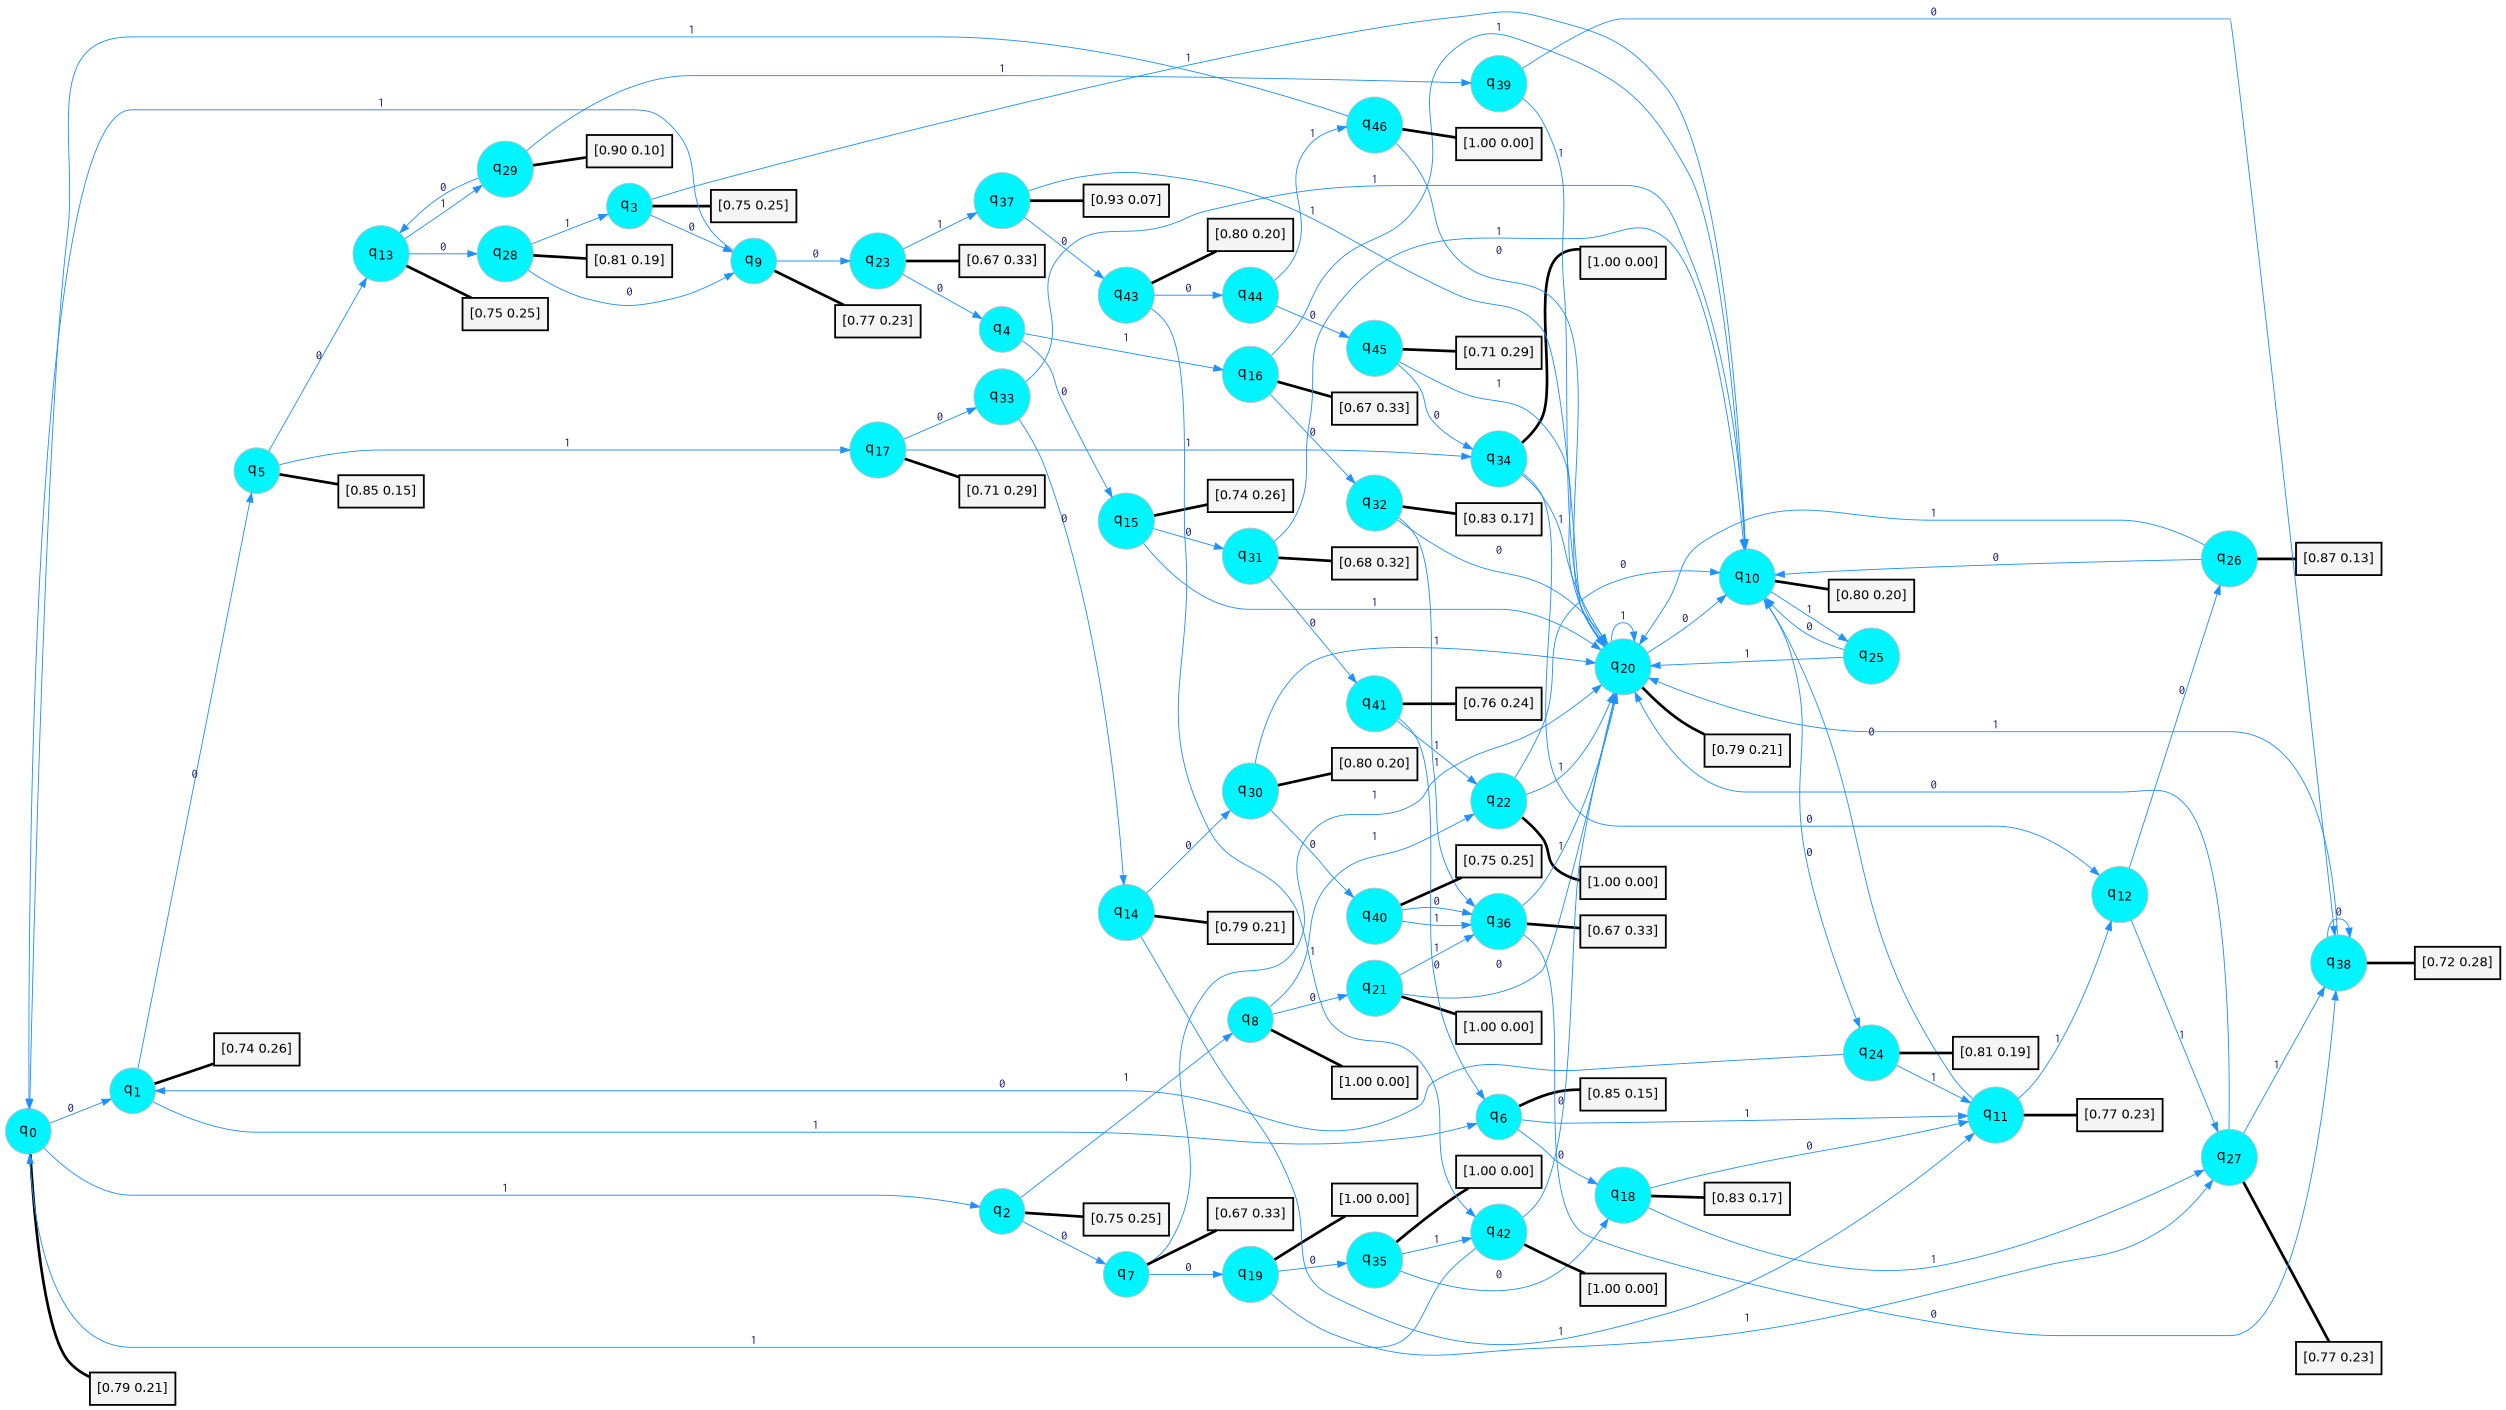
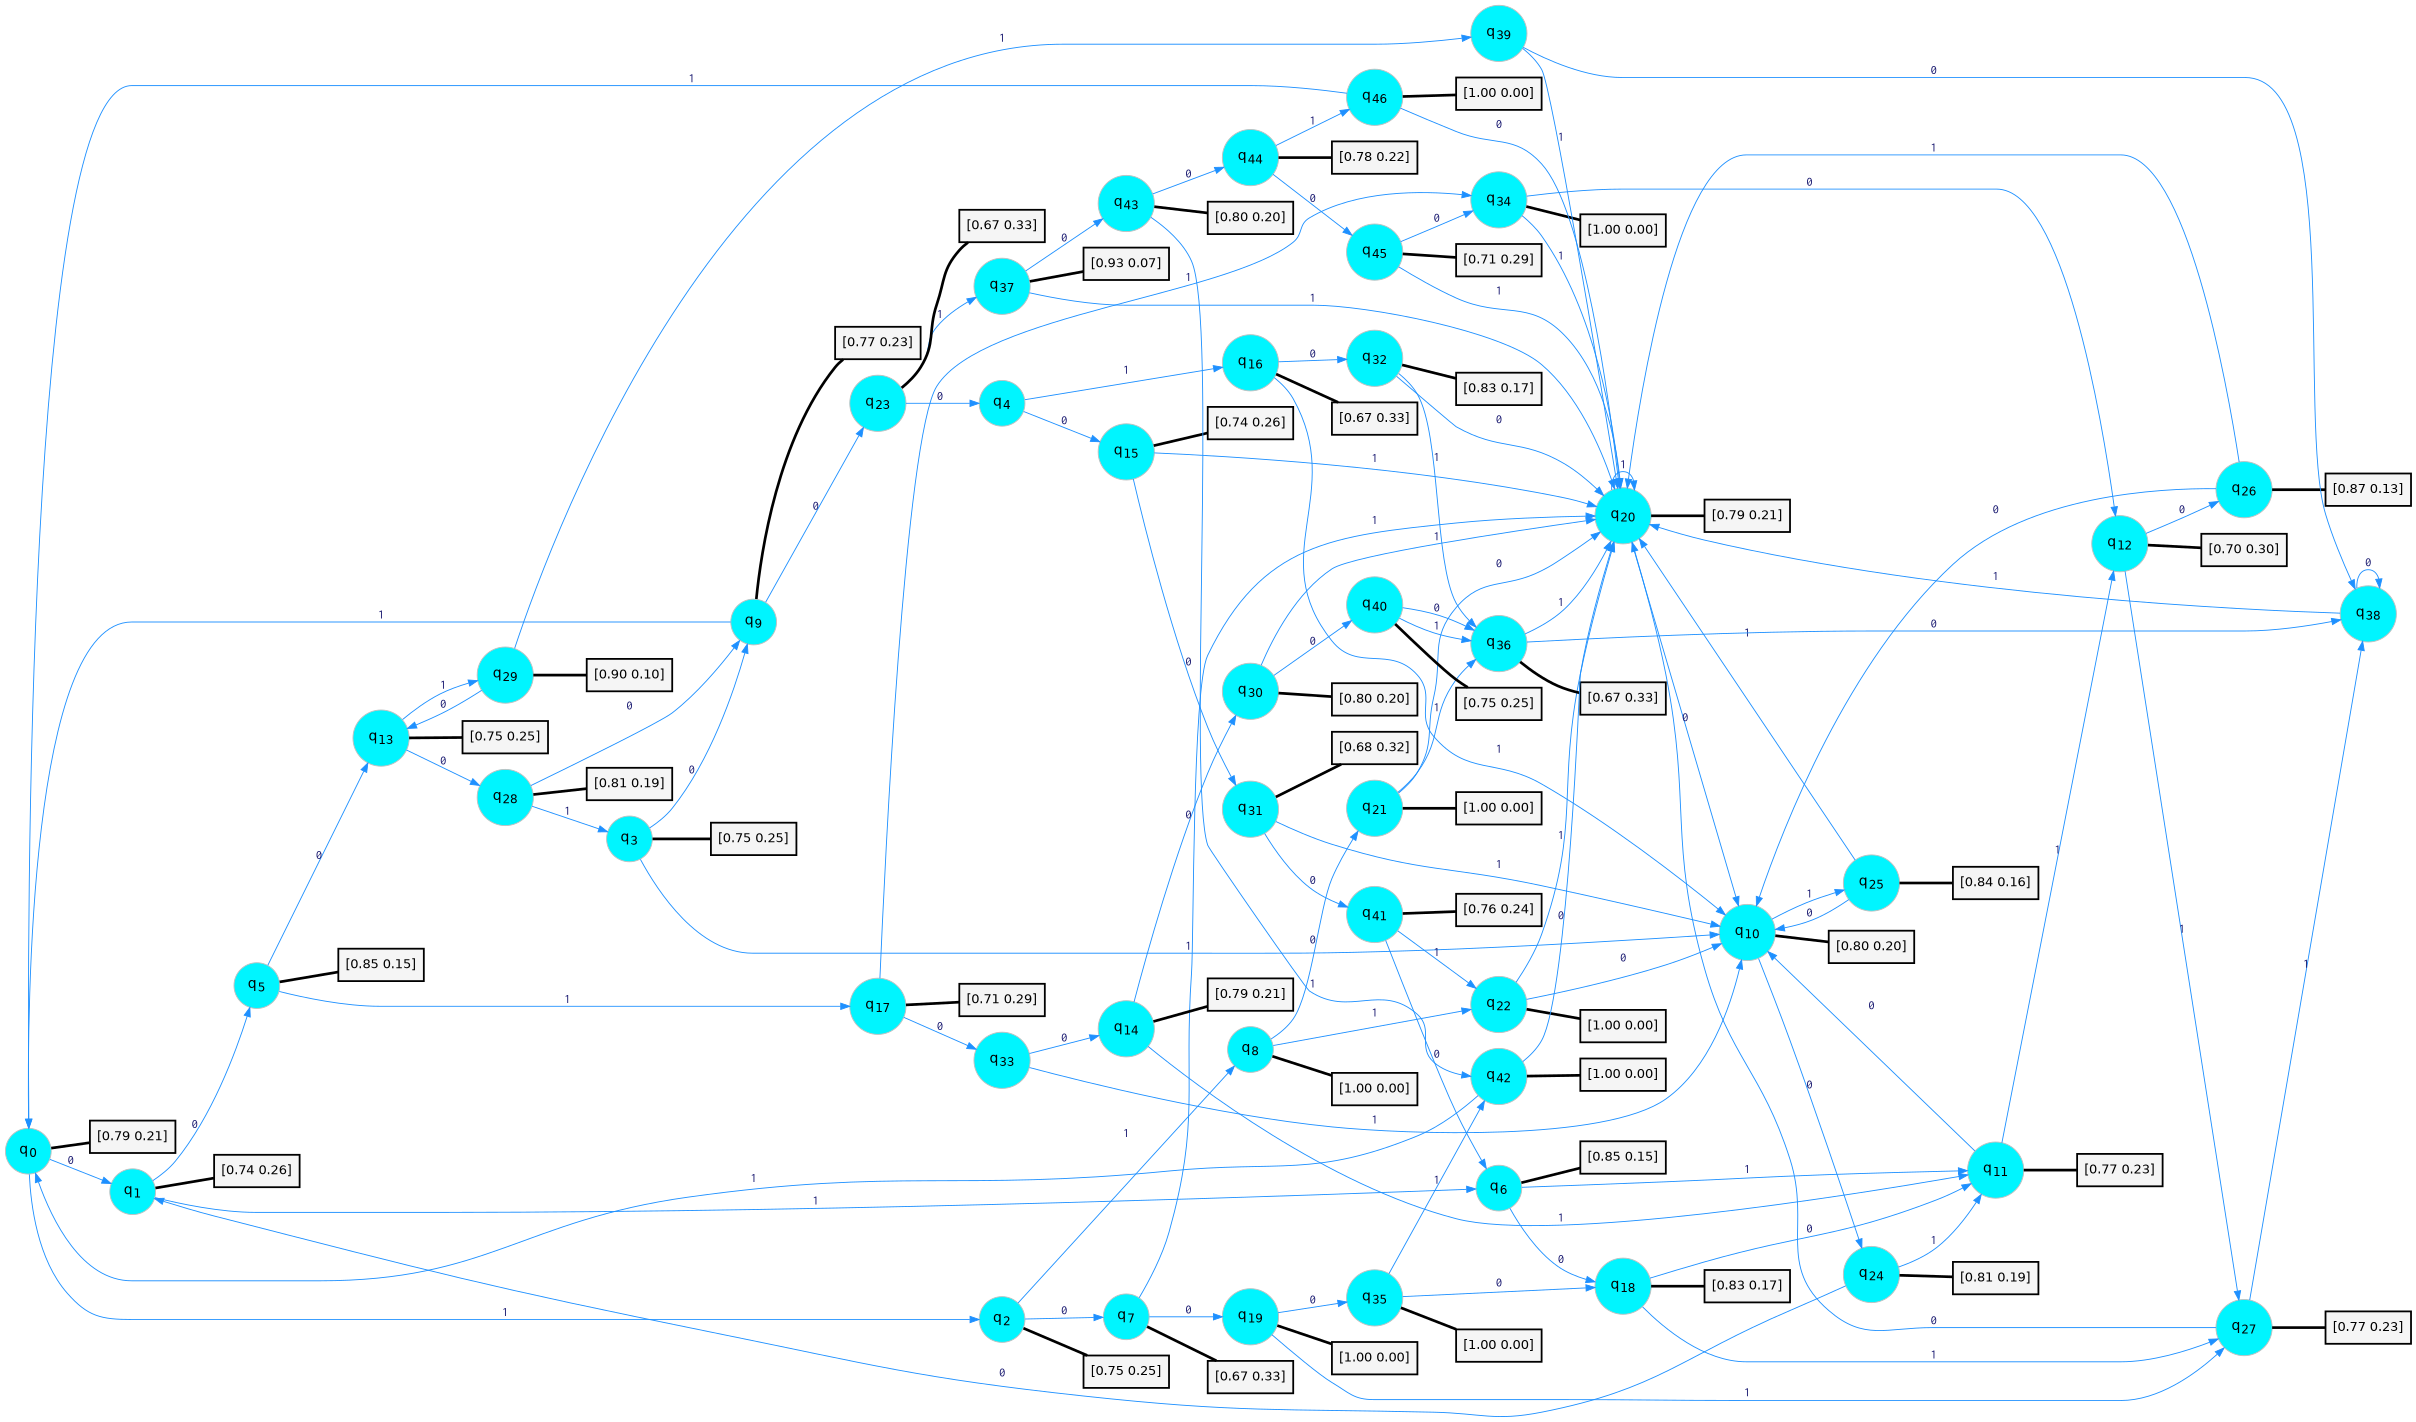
none -> (1375, 158)
none -> (2244, 550)
none -> (1996, 883)
(2458, 963) -> none
